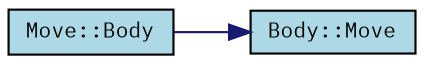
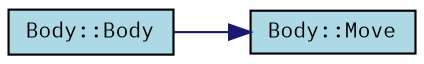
(91, 32) -> (91, 32)
